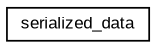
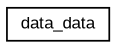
(78, 24) -> (58, 24)
